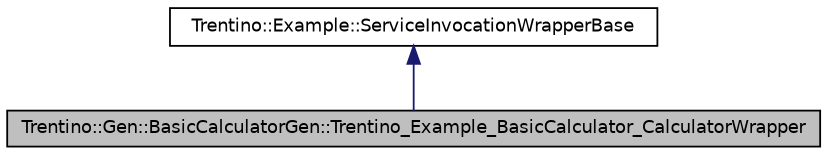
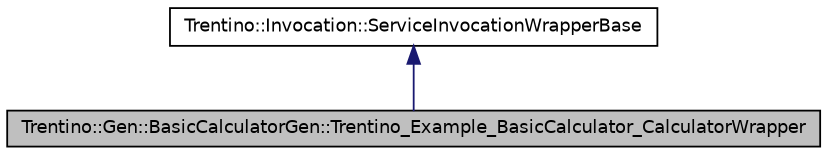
(414, 27) -> (414, 27)
